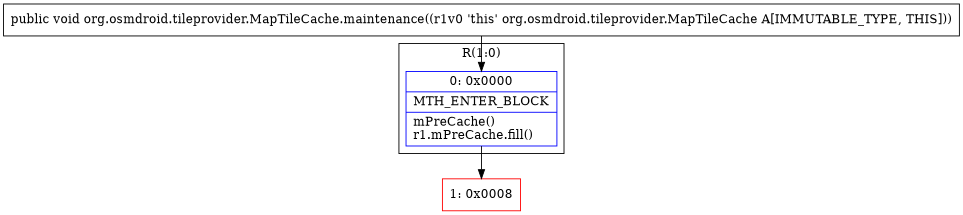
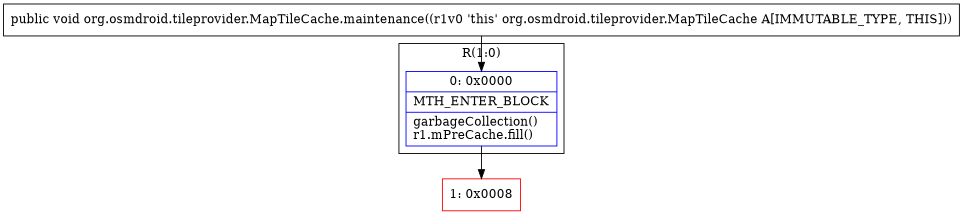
(454, 122) -> (476, 122)
